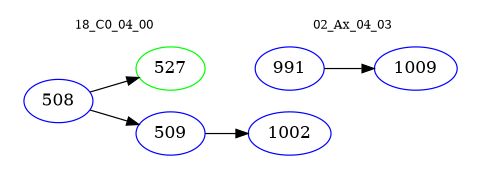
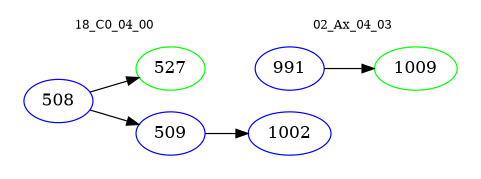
(416, 69) -> (416, 69)
